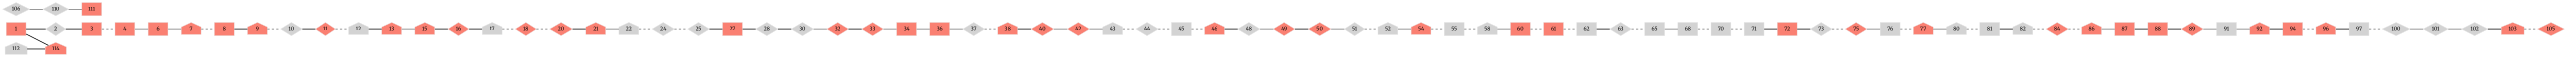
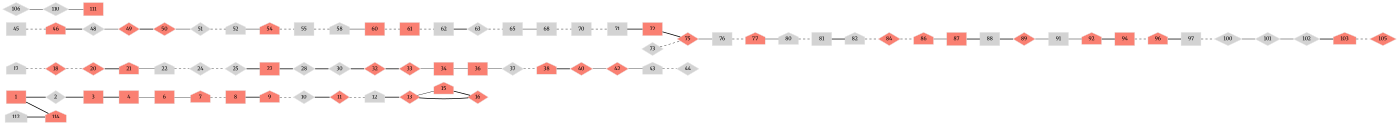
(108, 29) -> (111, 97)
(392, 29) -> (410, 97)
(476, 29) -> (444, 99)
(820, 29) -> (357, 69)
(1165, 29) -> none
(1804, 29) -> (671, 34)
(2158, 29) -> (990, 39)
